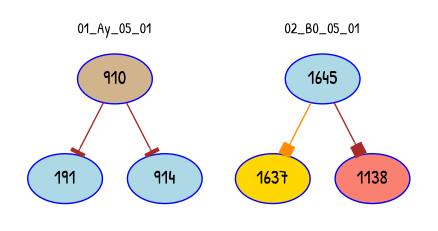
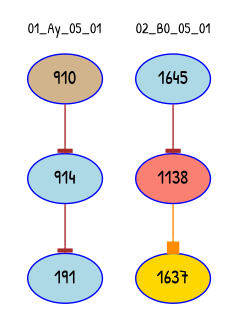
(301, 123) -> (173, 222)
(344, 123) -> (173, 125)
(92, 126) -> (65, 225)
